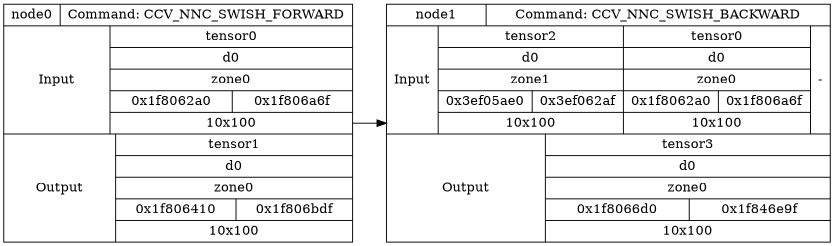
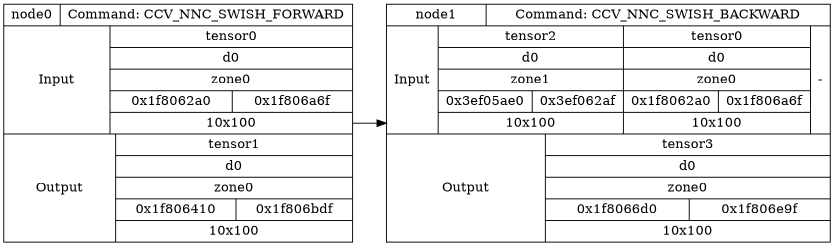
(760, 209) -> (760, 209)
